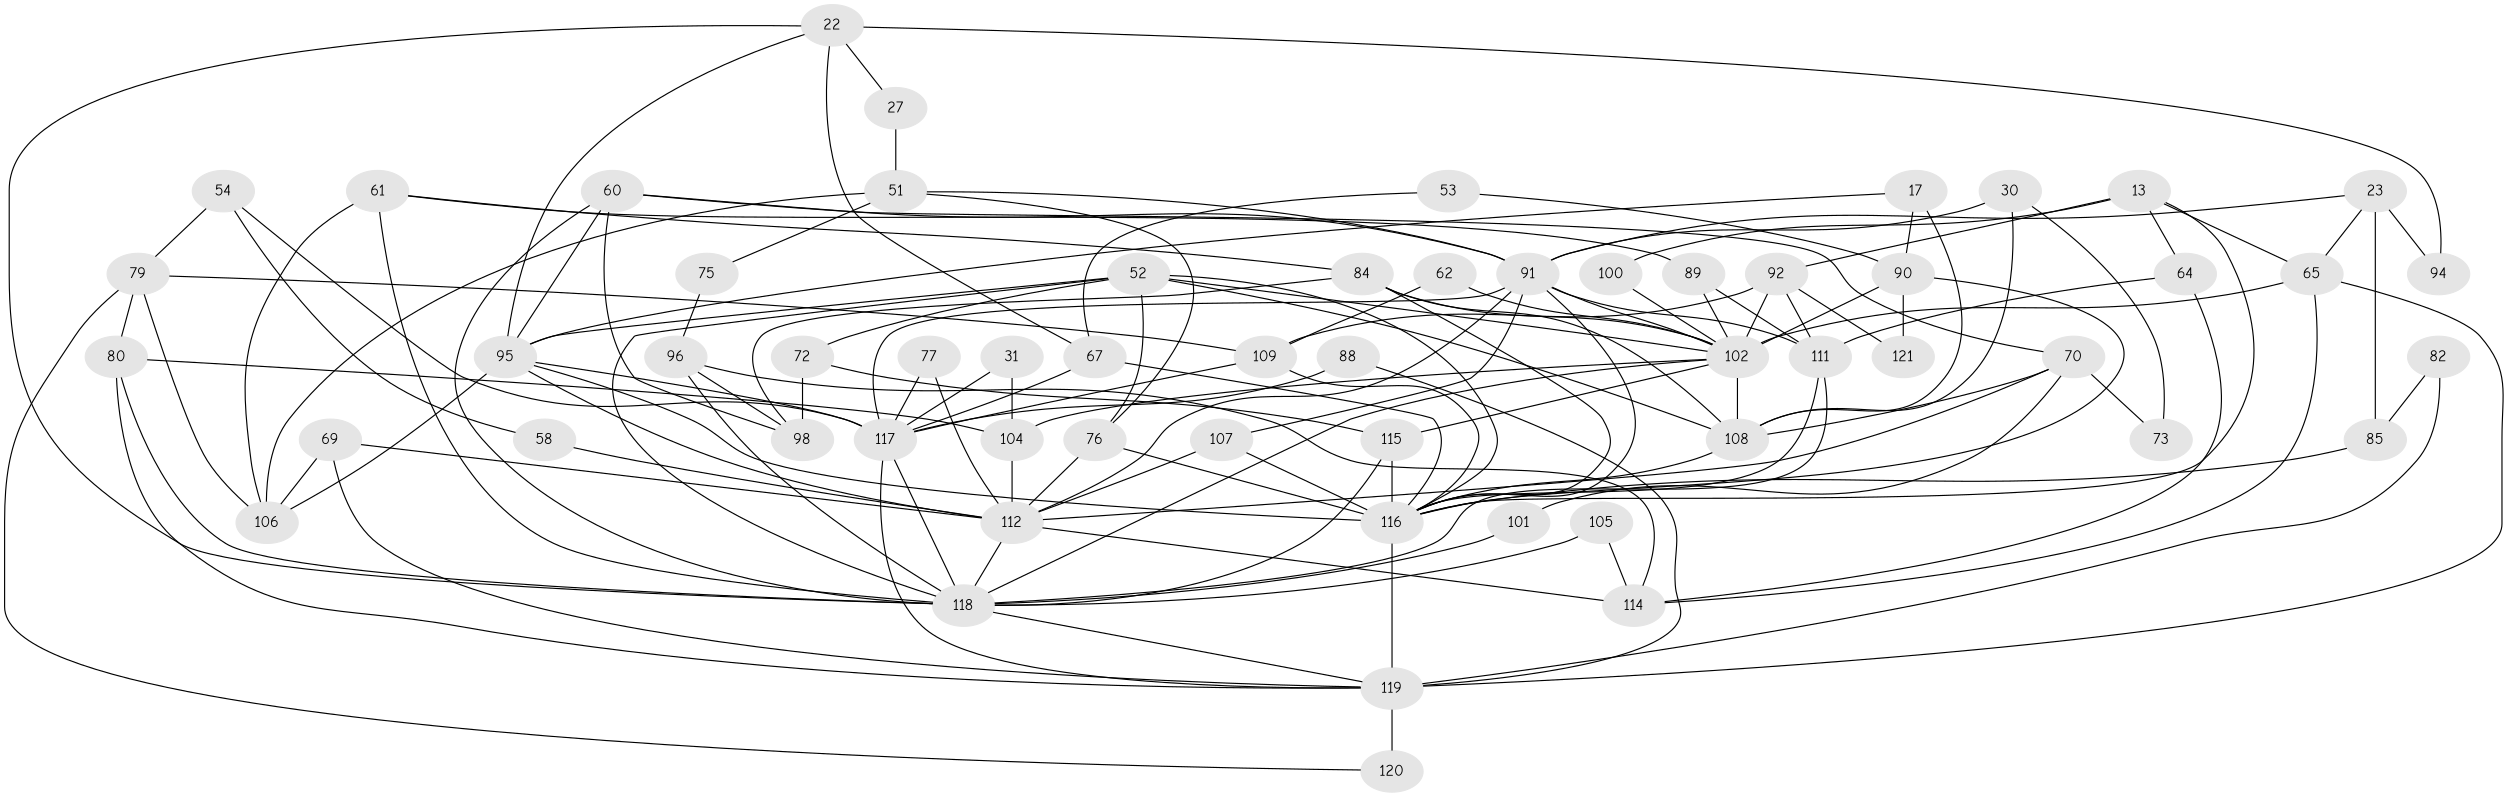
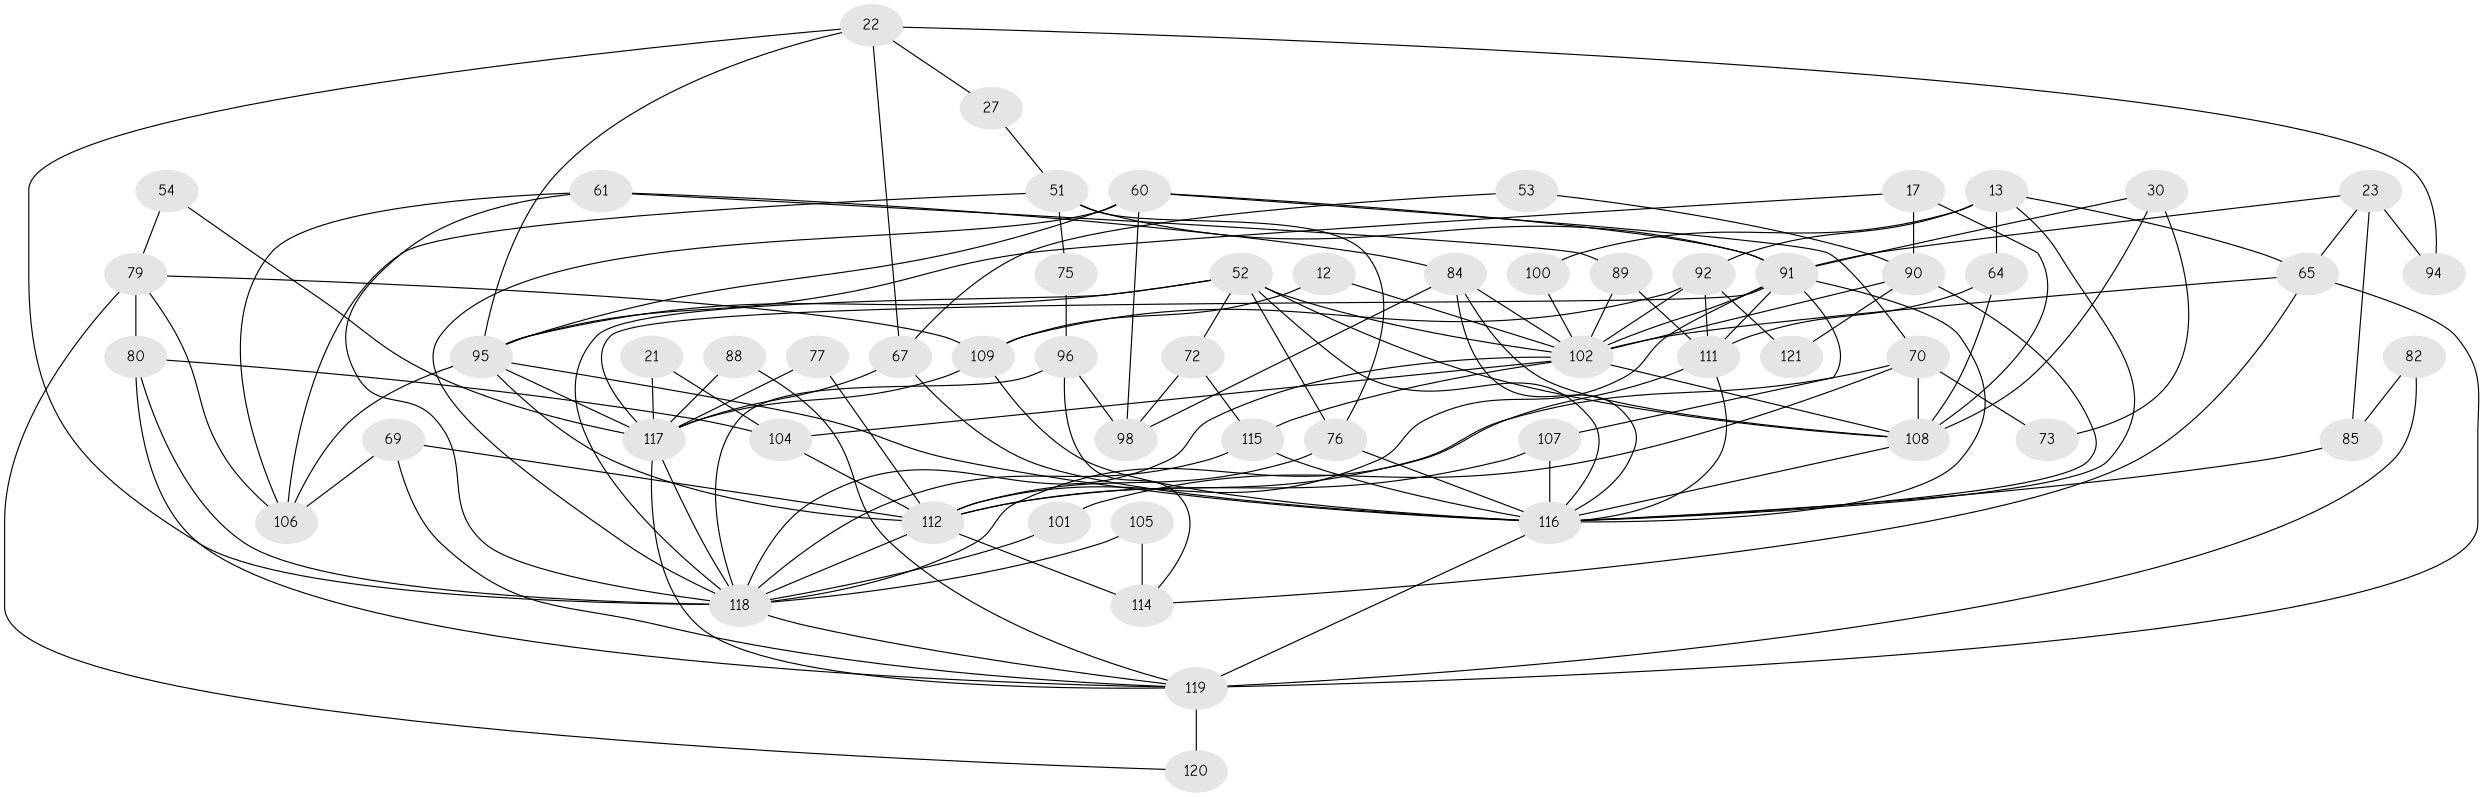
(1445, 274) -> (1324, 274)
(1012, 357) -> (652, 357)
(545, 440) -> none
(2028, 541) -> (1966, 364)
